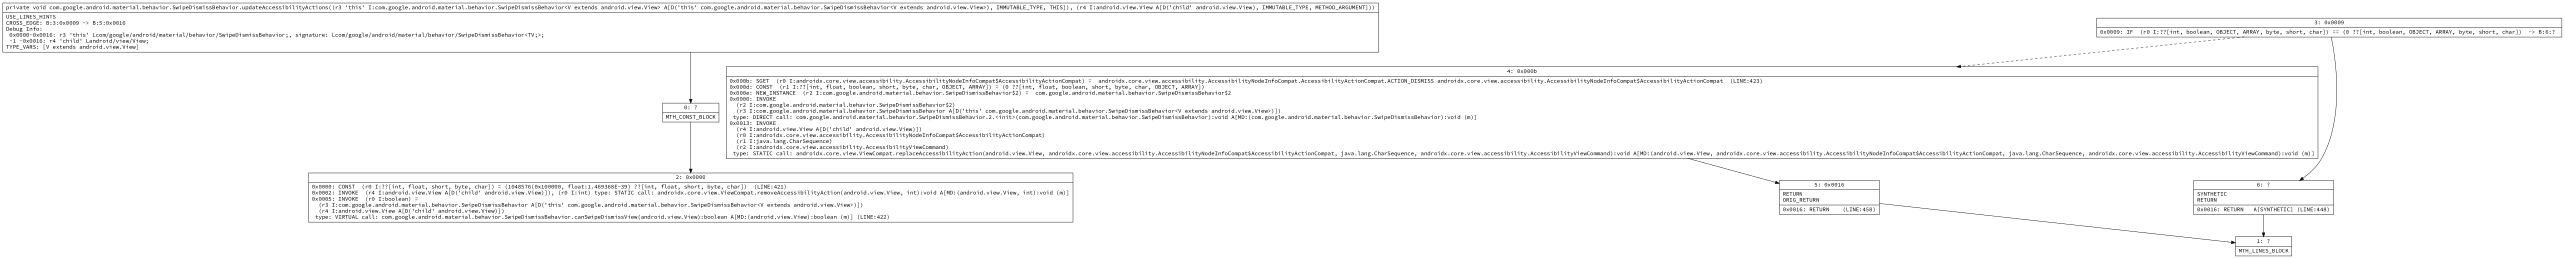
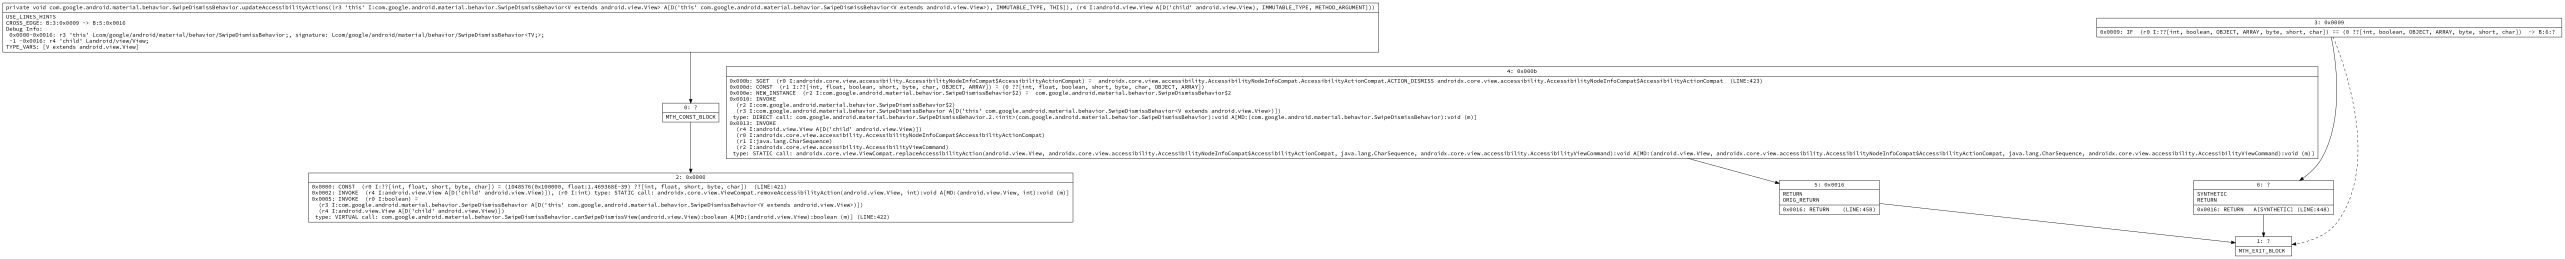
(2102, 52) -> (2357, 154)
(756, 99) -> (756, 99)
(2264, 251) -> (2262, 251)
